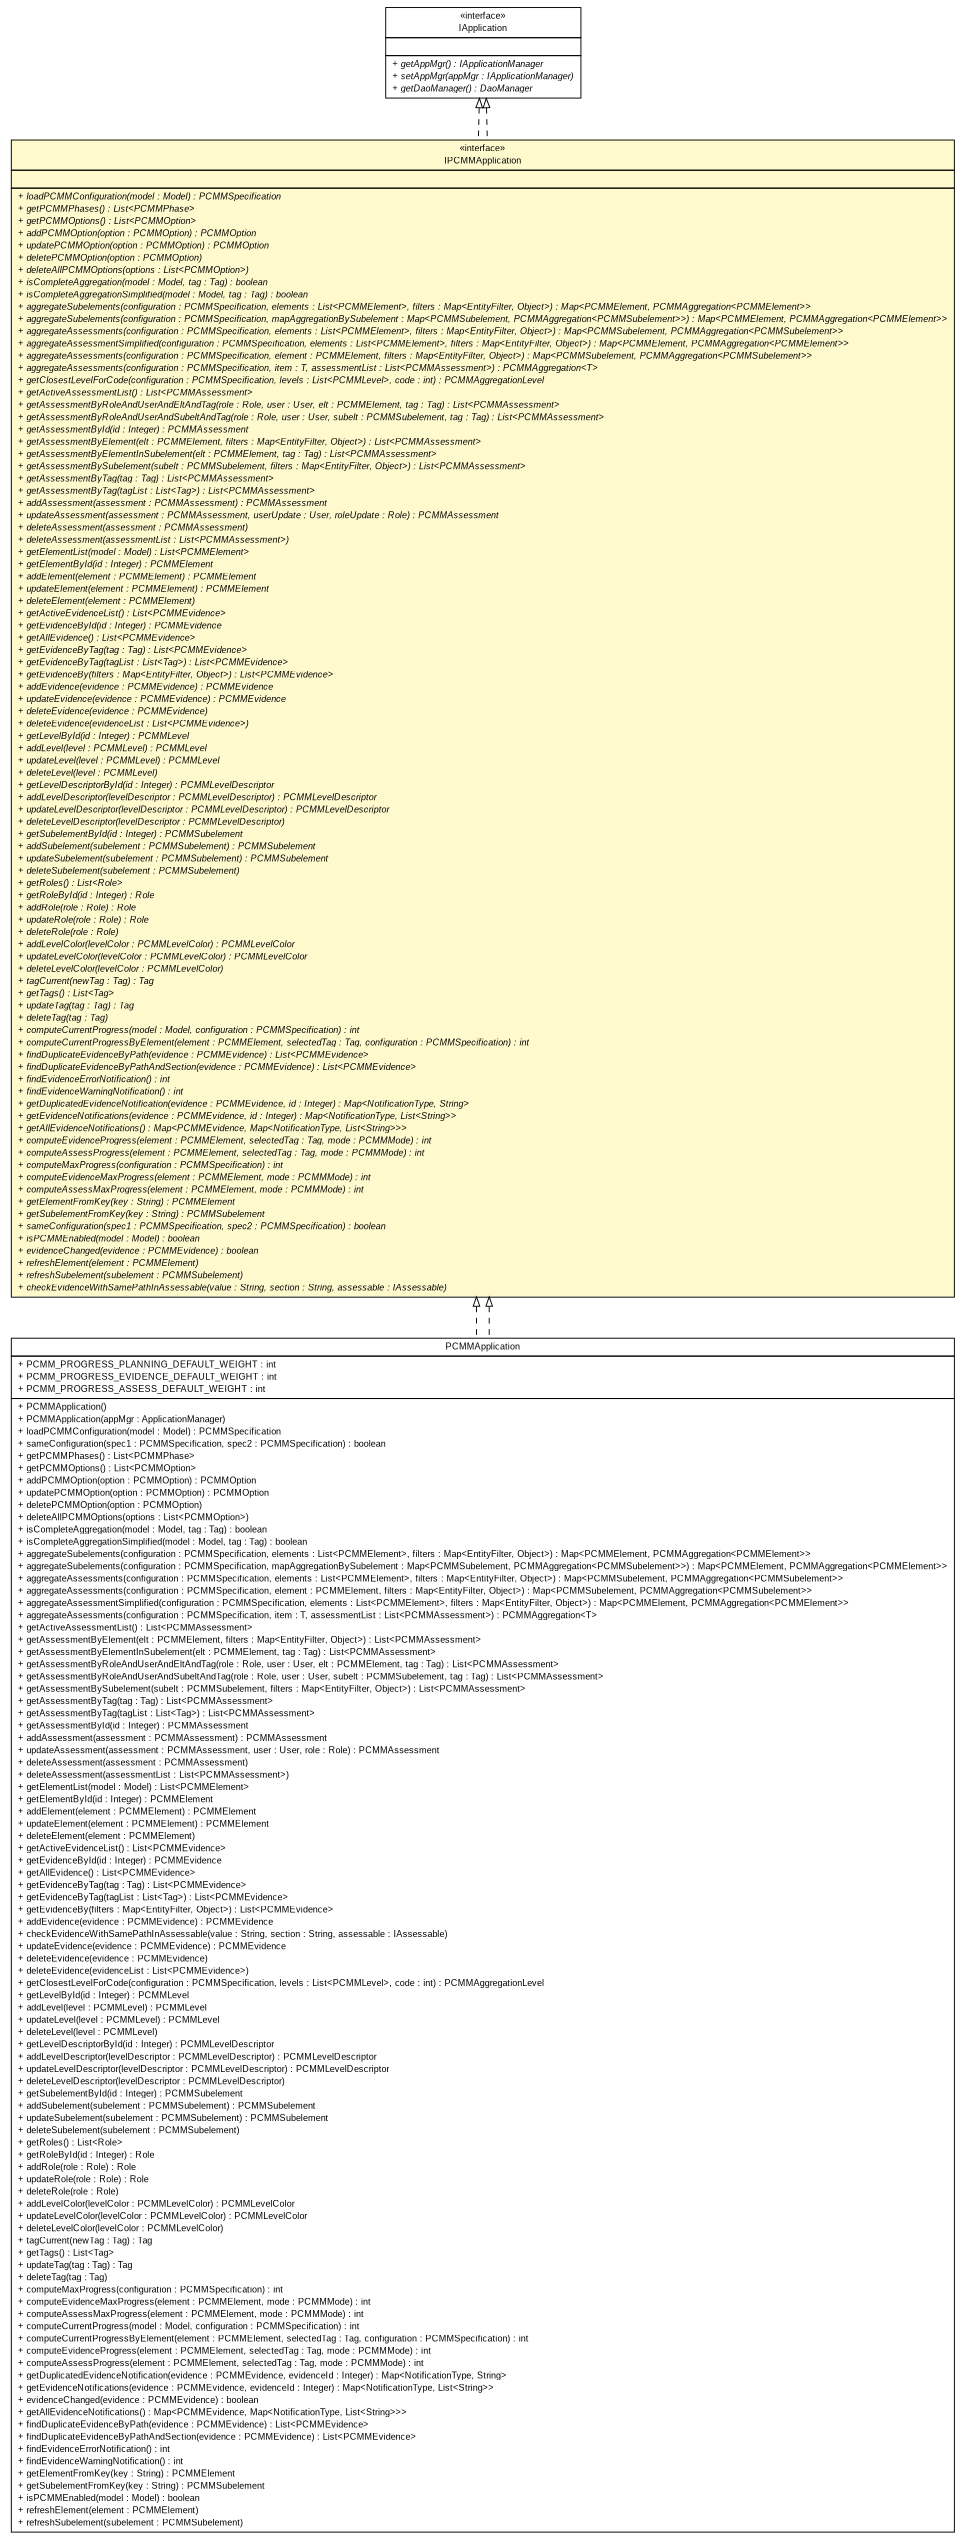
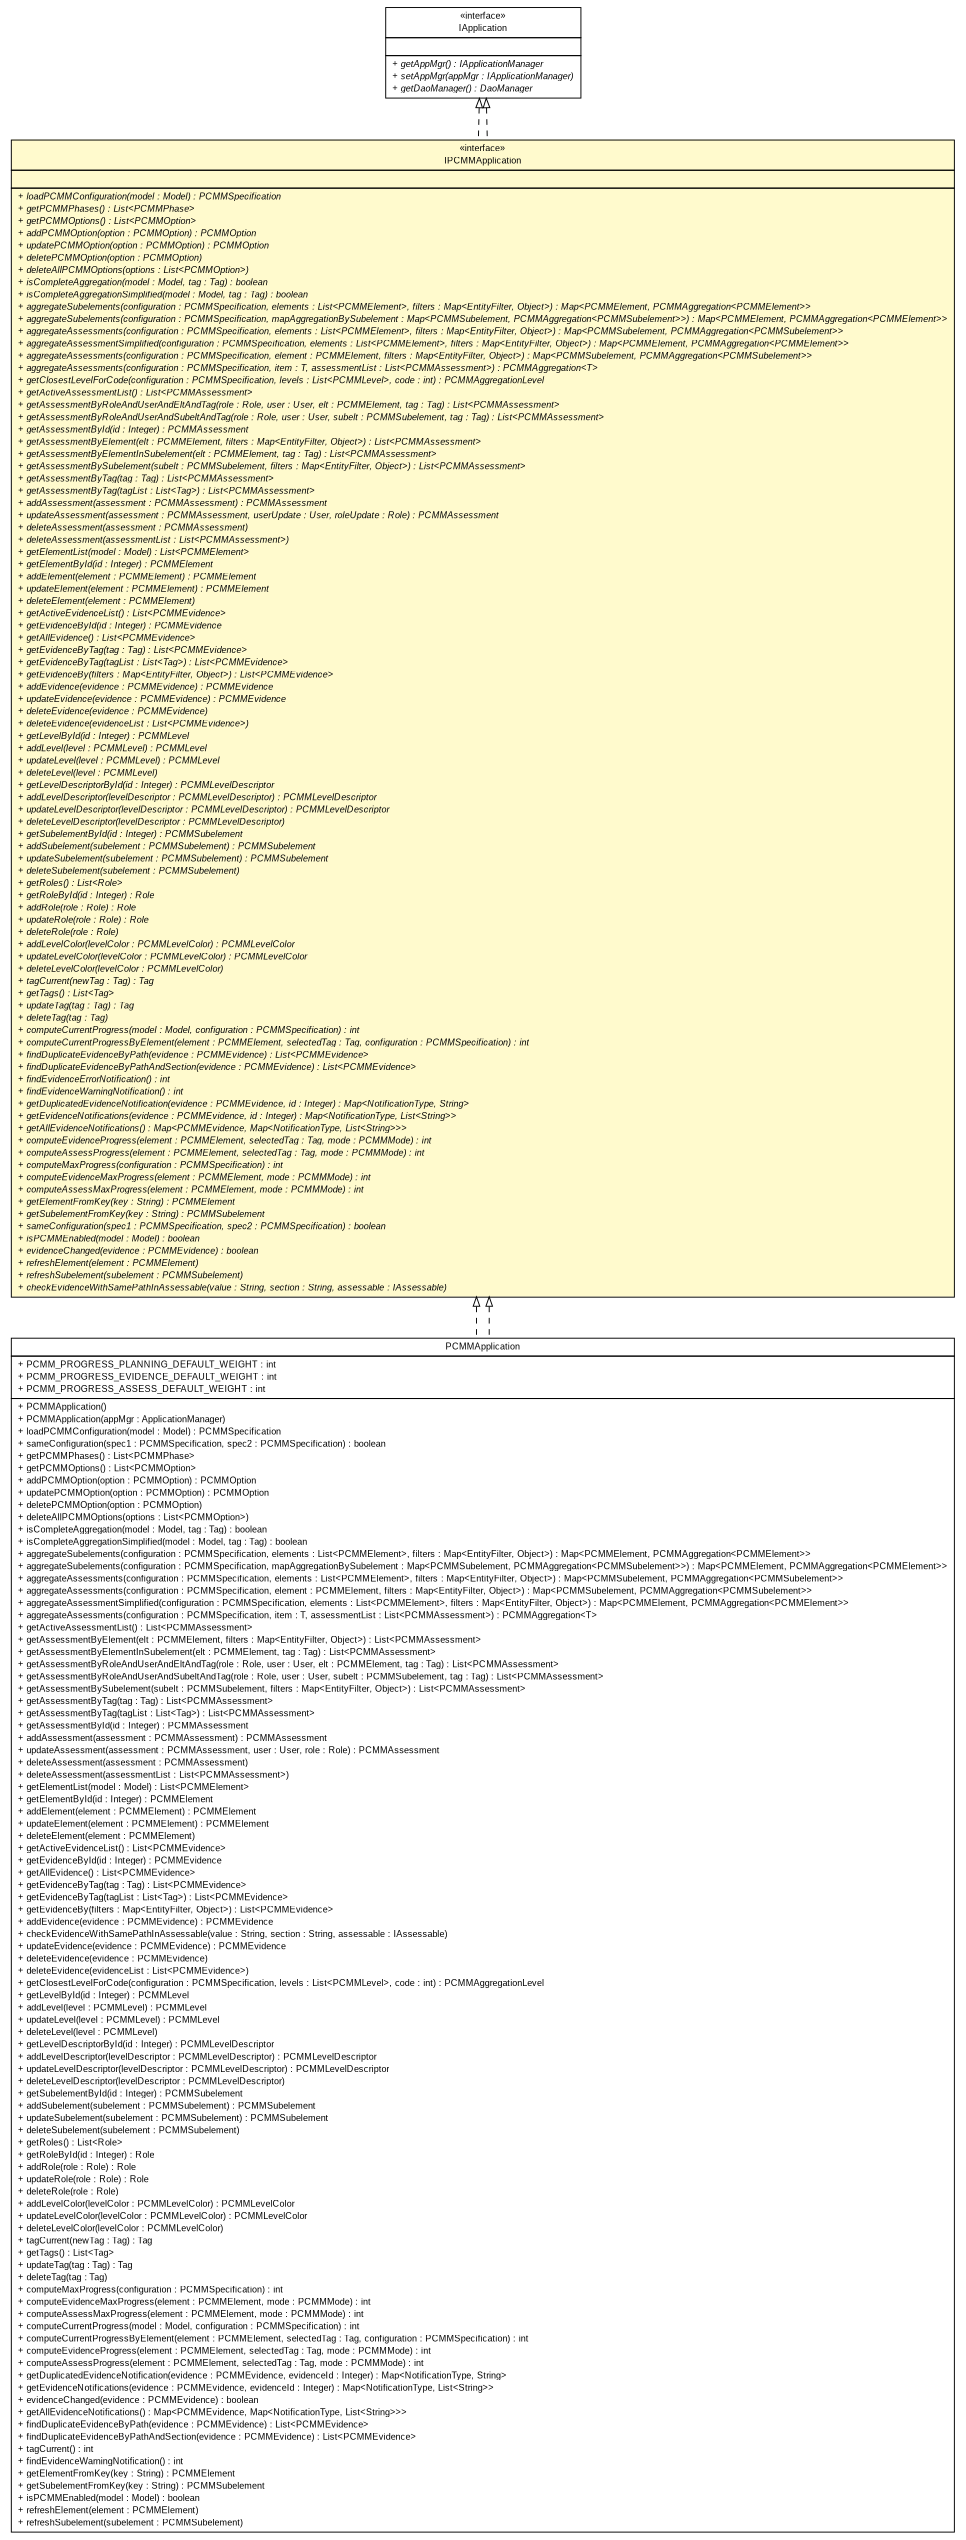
(94, 2449) -> (56, 2449)
